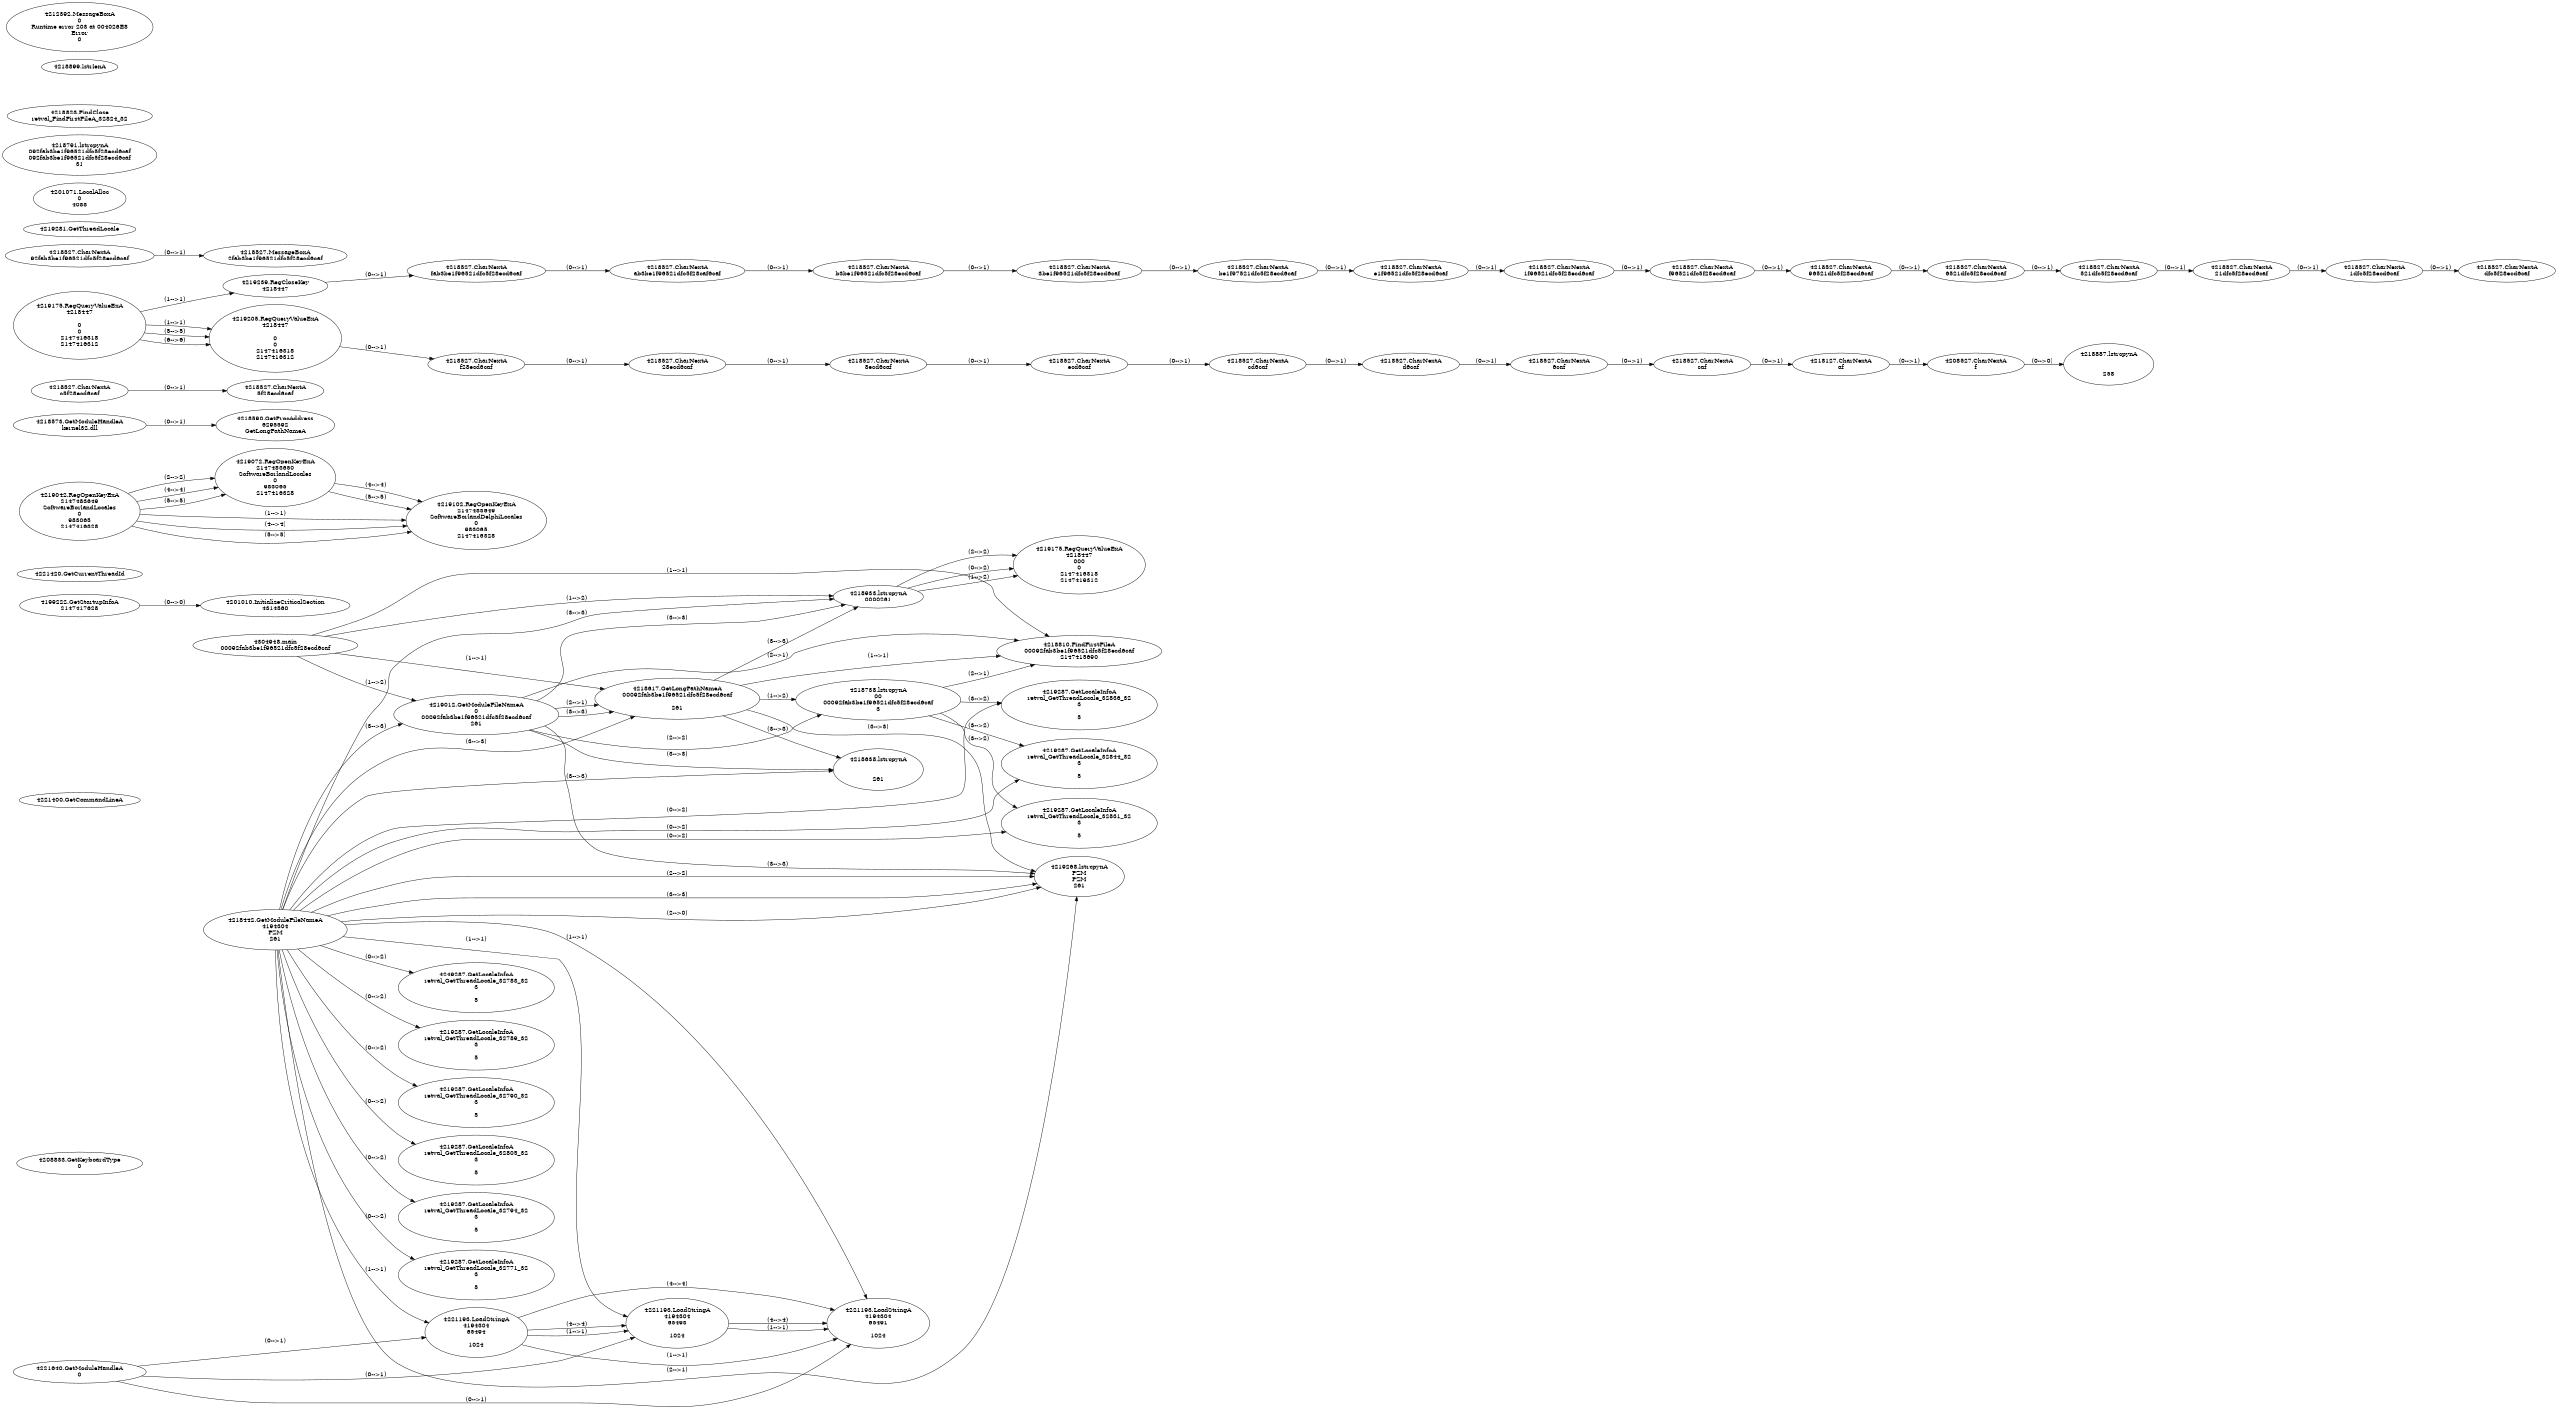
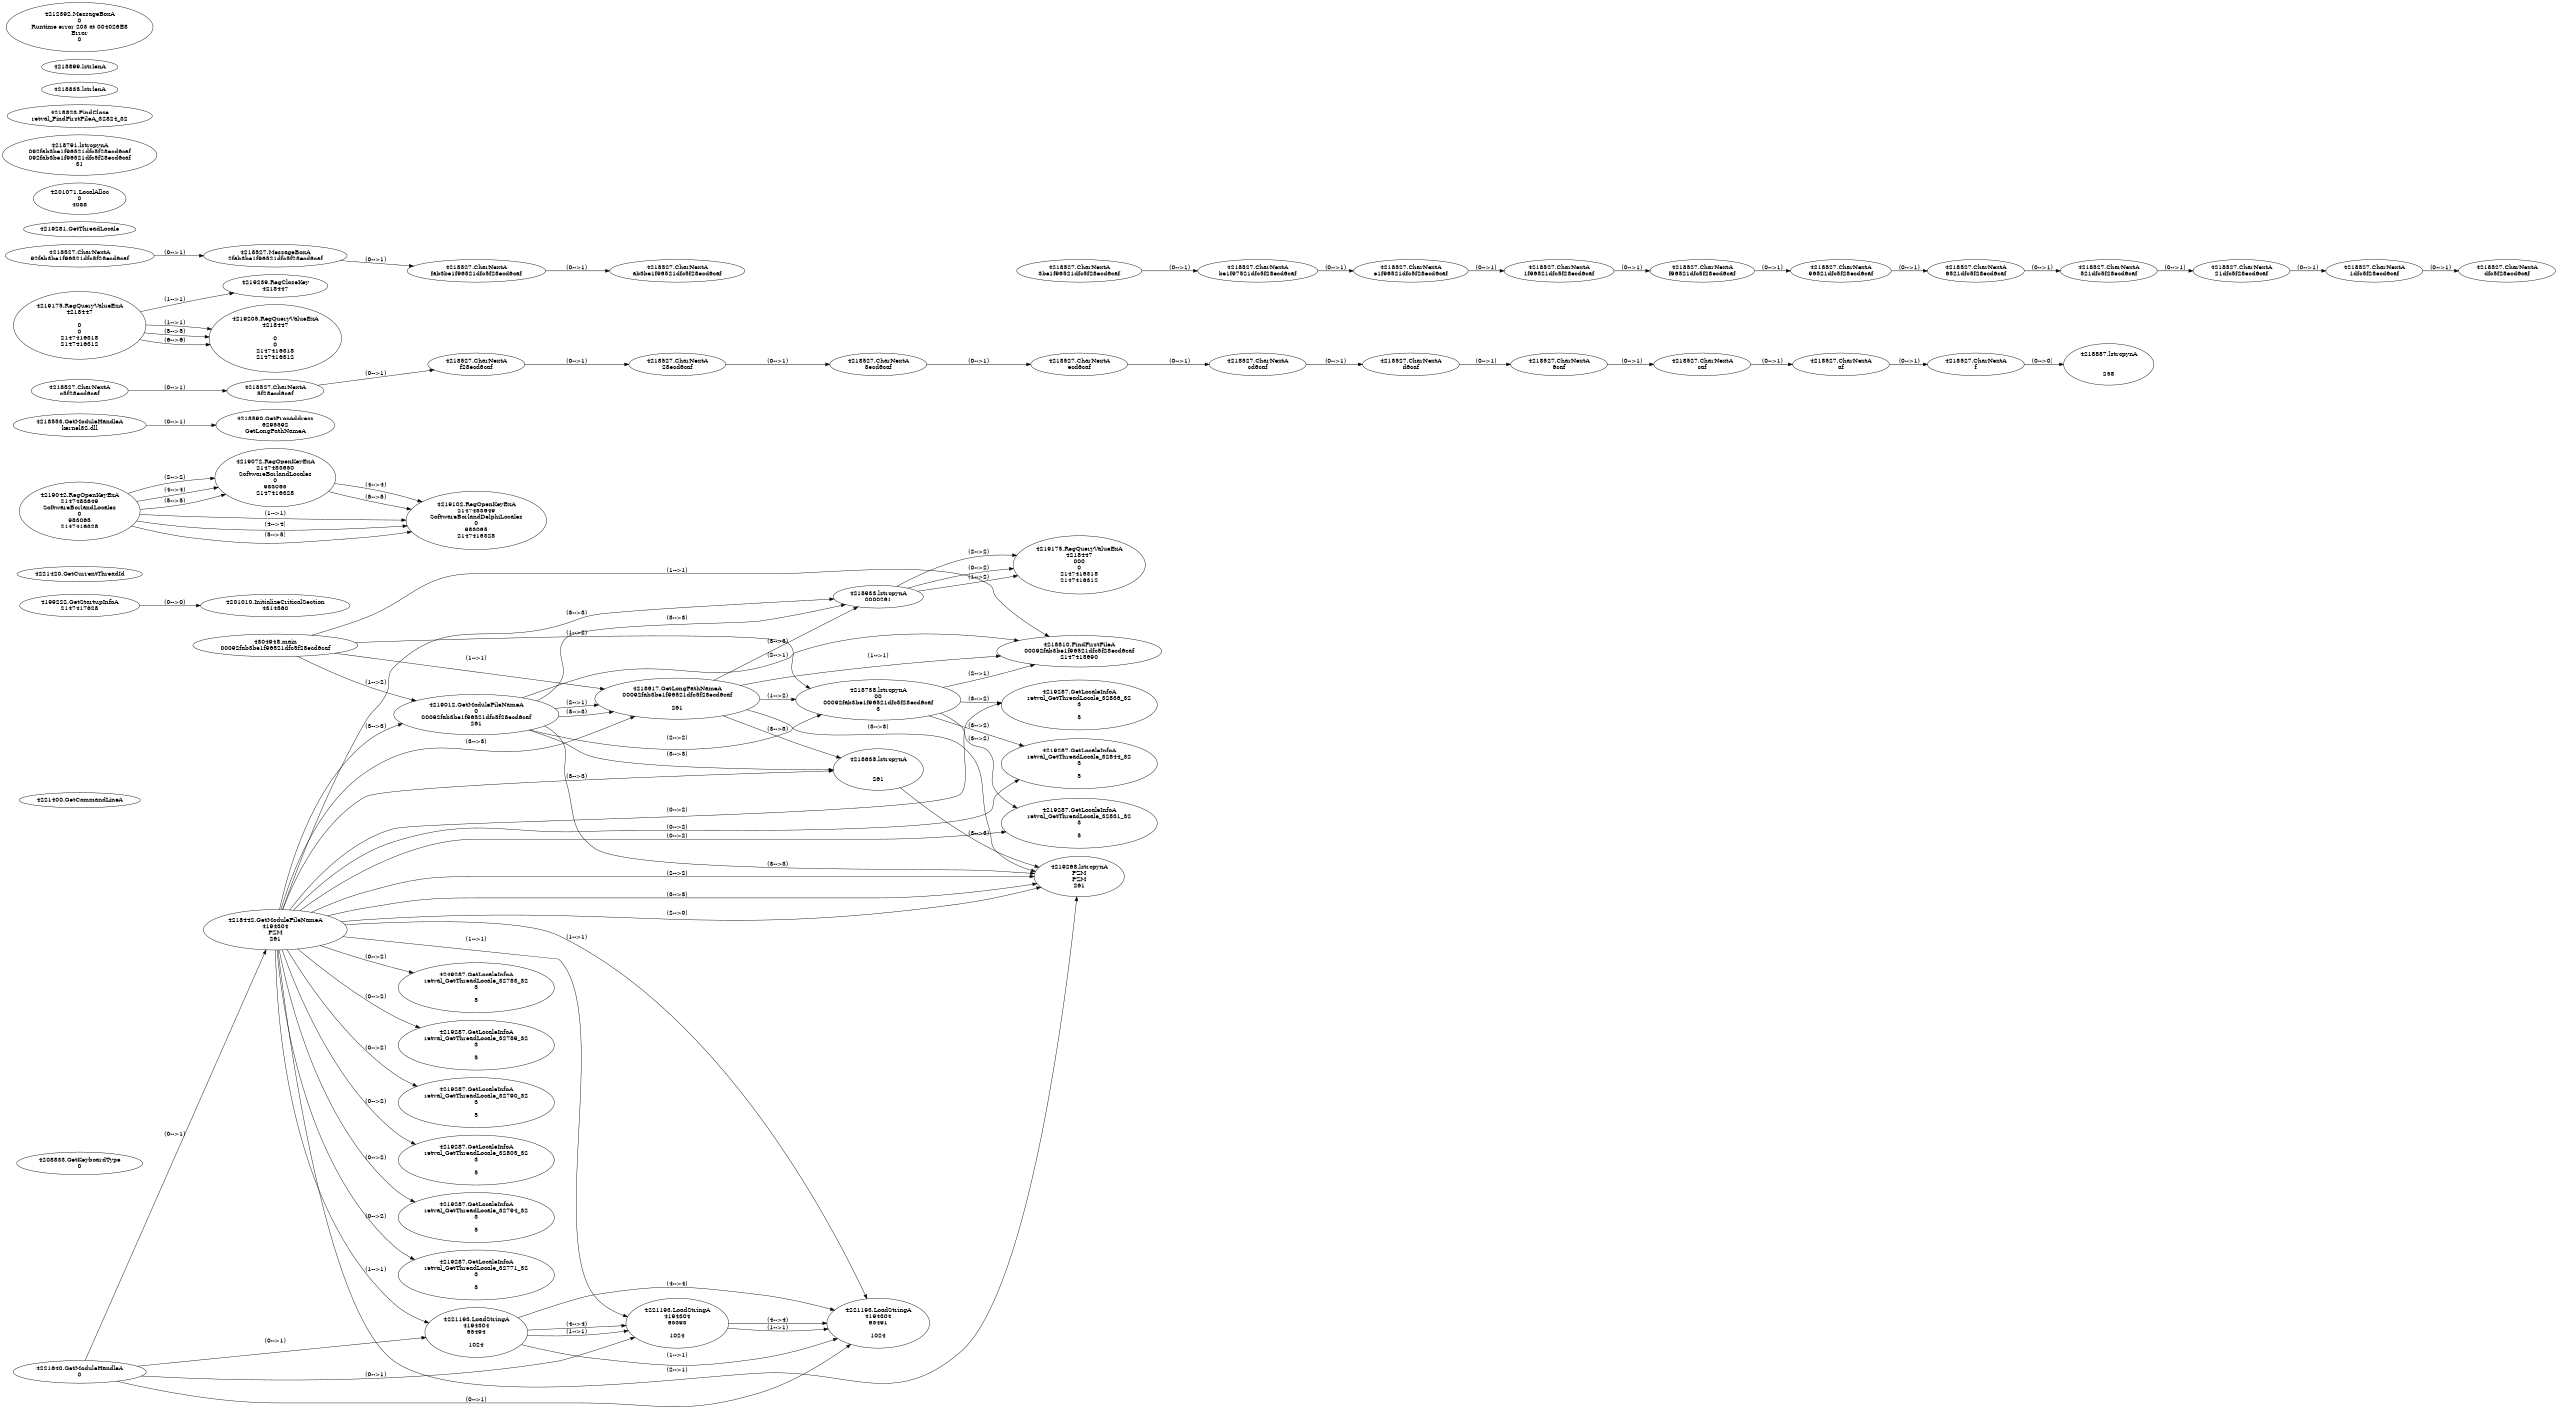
none -> (80, 90)
(677, 271) -> (677, 271)
(878, 271) -> none
(367, 279) -> (375, 263)
(385, 353) -> (374, 378)
(1841, 364) -> (1841, 364)
(1976, 364) -> (1976, 364)
(80, 425) -> (80, 425)
(1079, 565) -> (1079, 565)
(576, 602) -> (597, 636)
none -> (961, 831)
none -> (175, 1157)
(677, 1323) -> (677, 1323)
